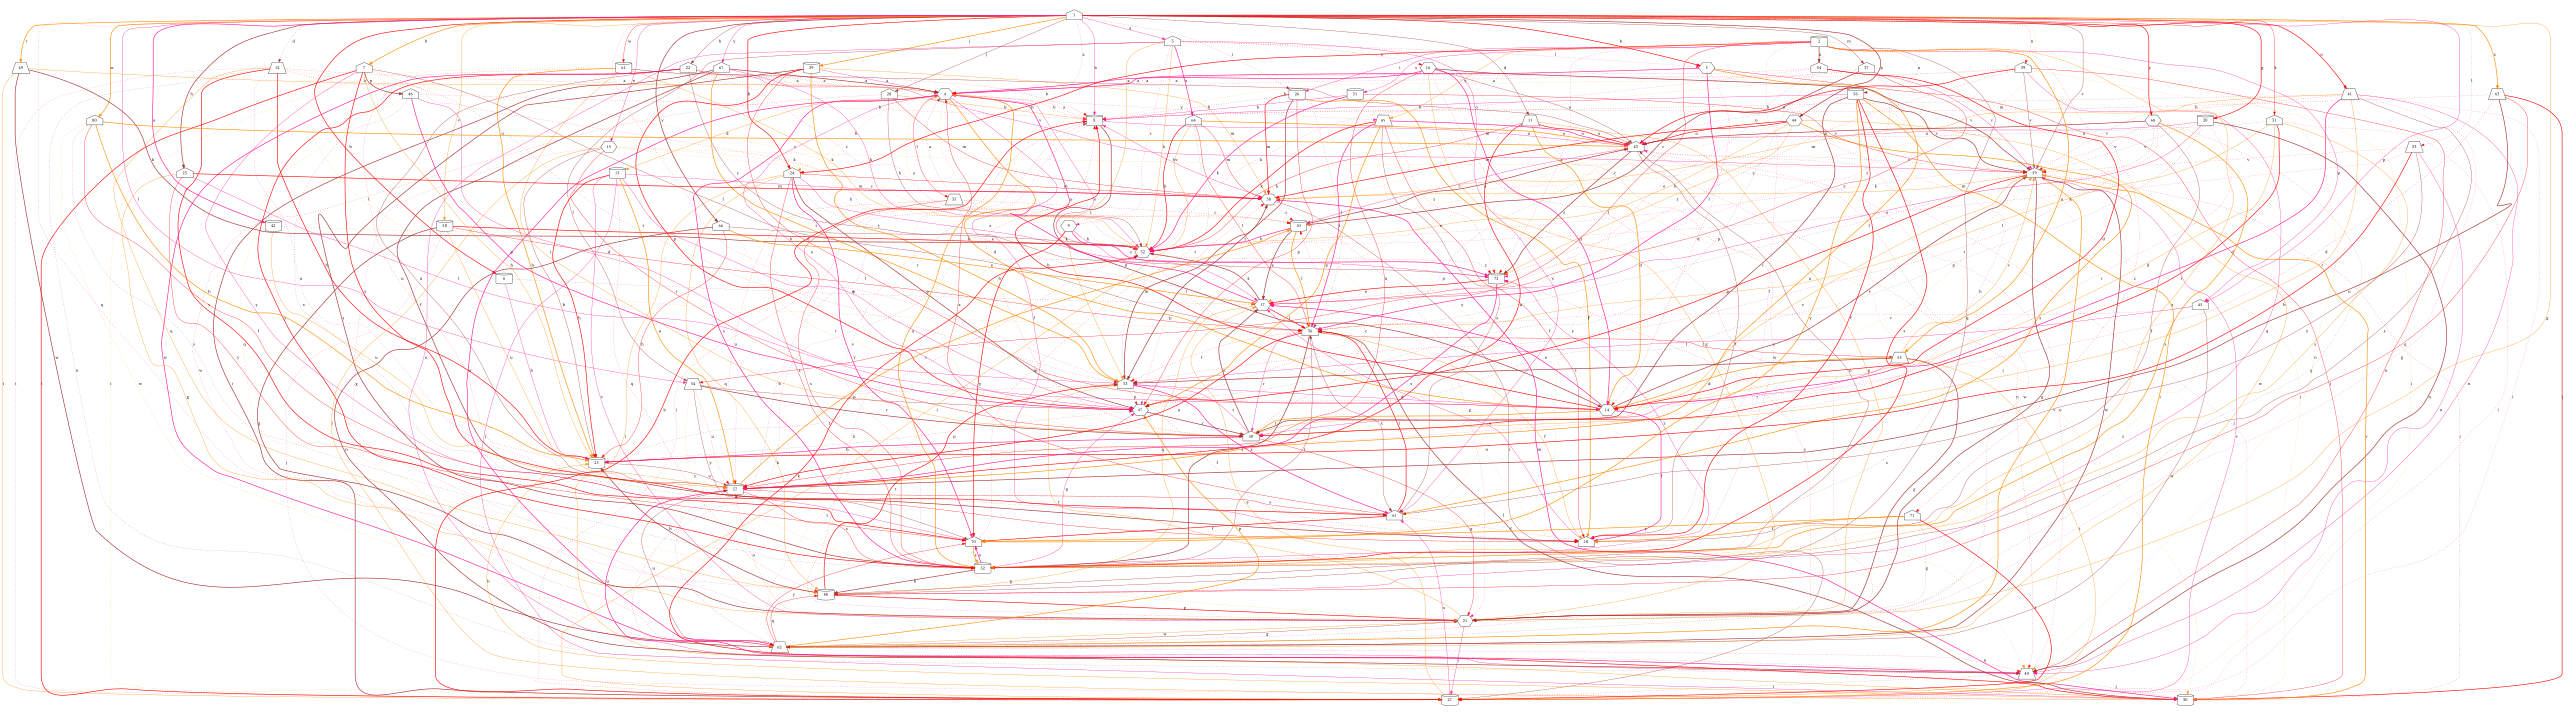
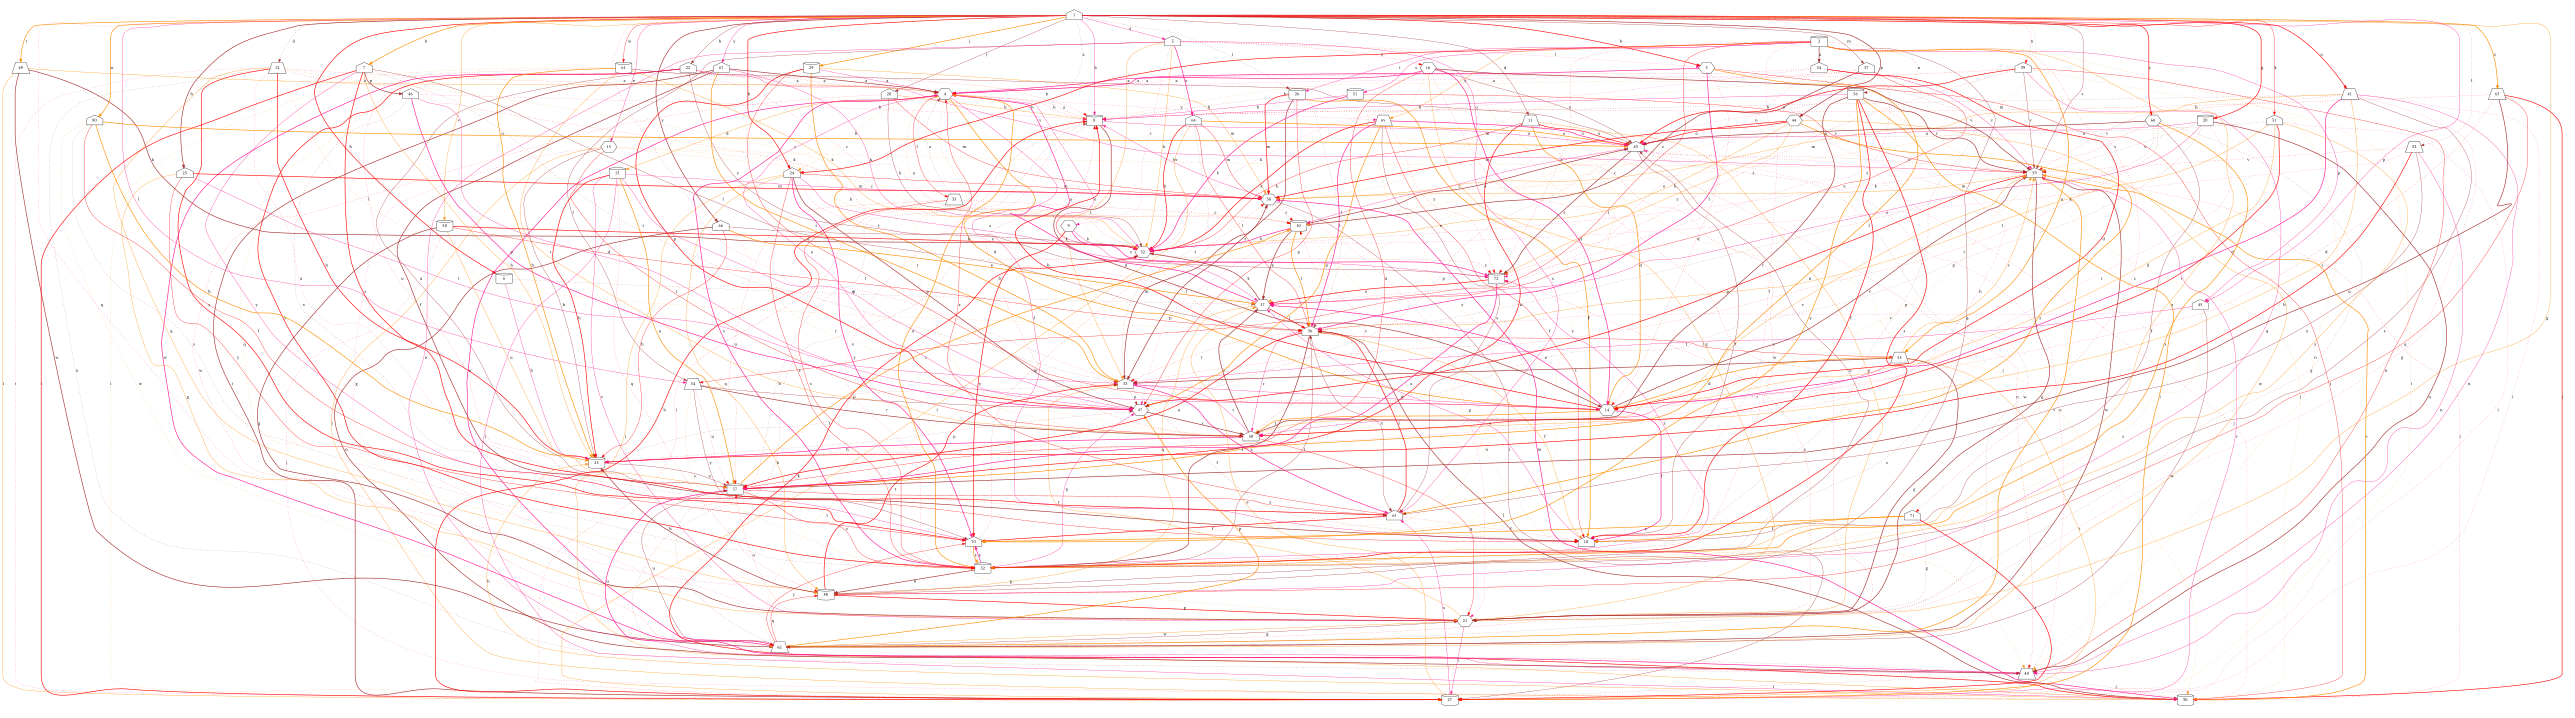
(273, 226) -> none
(342, 317) -> none
(1560, 324) -> (1887, 326)
(876, 606) -> none
(1403, 651) -> none
